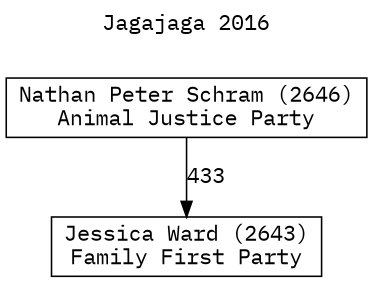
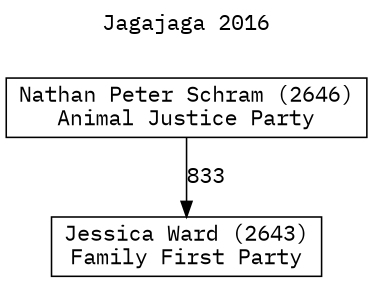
(206, 177) -> (206, 177)
